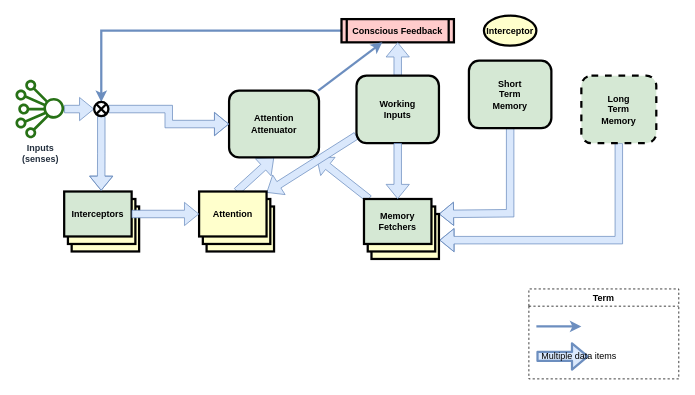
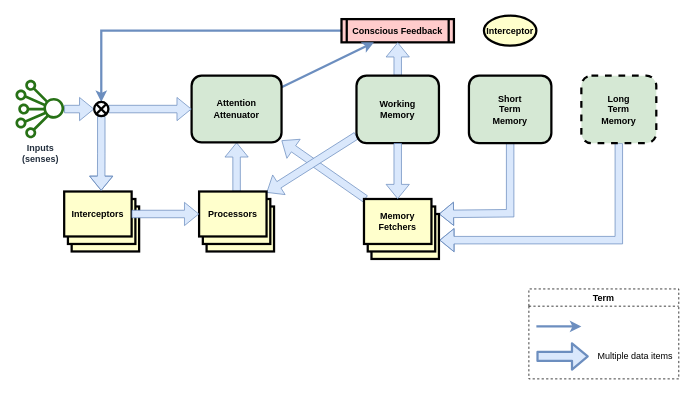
(510, 95) -> (510, 110)
(398, 110) -> (398, 110)
(274, 124) -> (237, 109)
(98, 214) -> (98, 214)
(233, 214) -> (233, 214)
(398, 222) -> (398, 222)
(582, 357) -> (638, 357)
